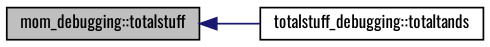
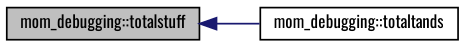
(372, 24) -> (359, 24)
